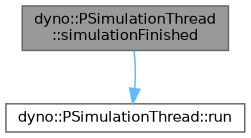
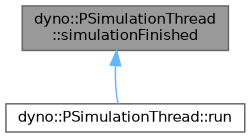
(135, 69) -> (116, 85)
